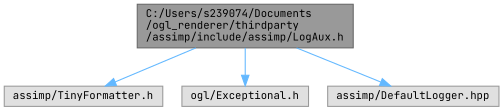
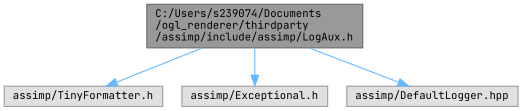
(245, 96) -> (255, 96)
